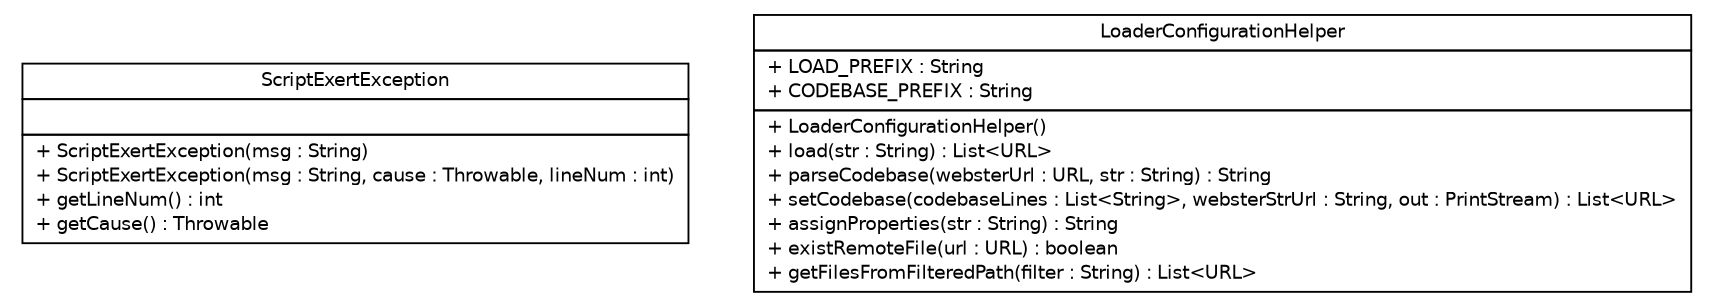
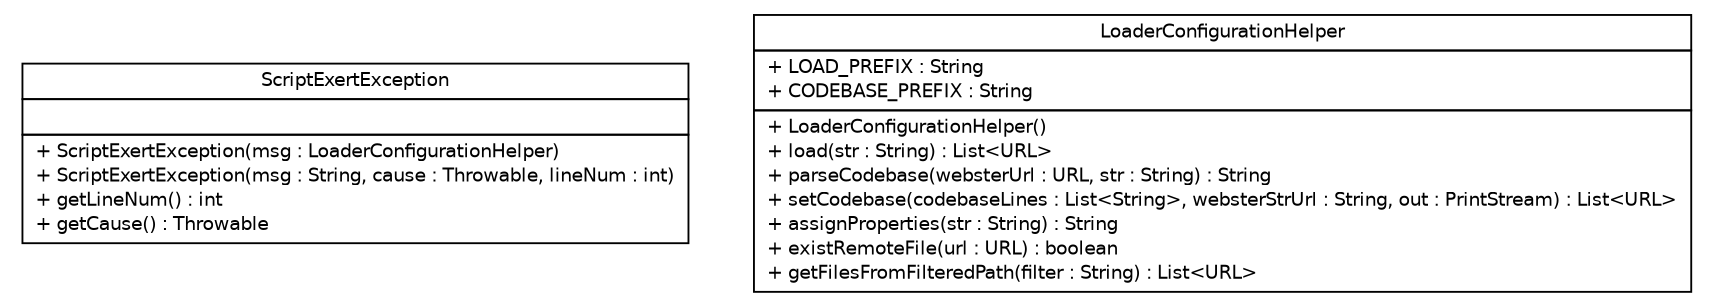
(202, 152) -> (297, 152)
